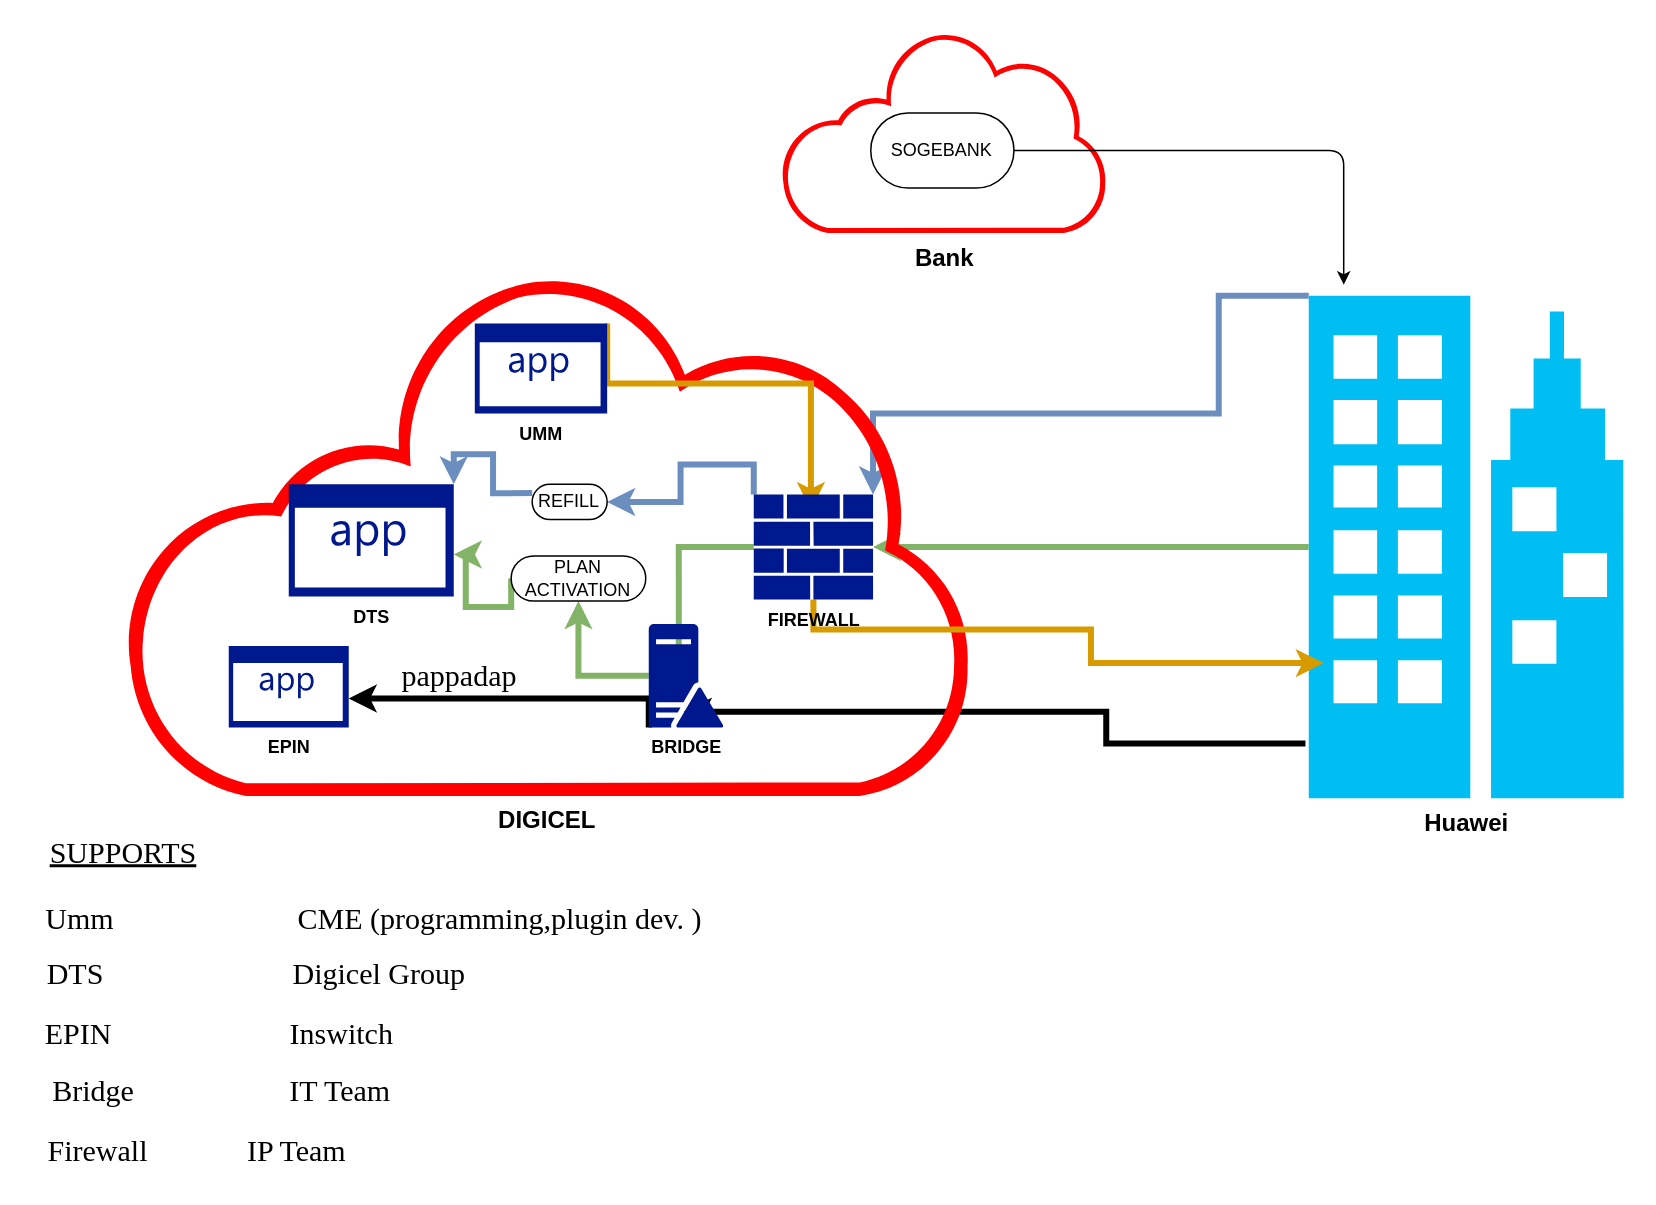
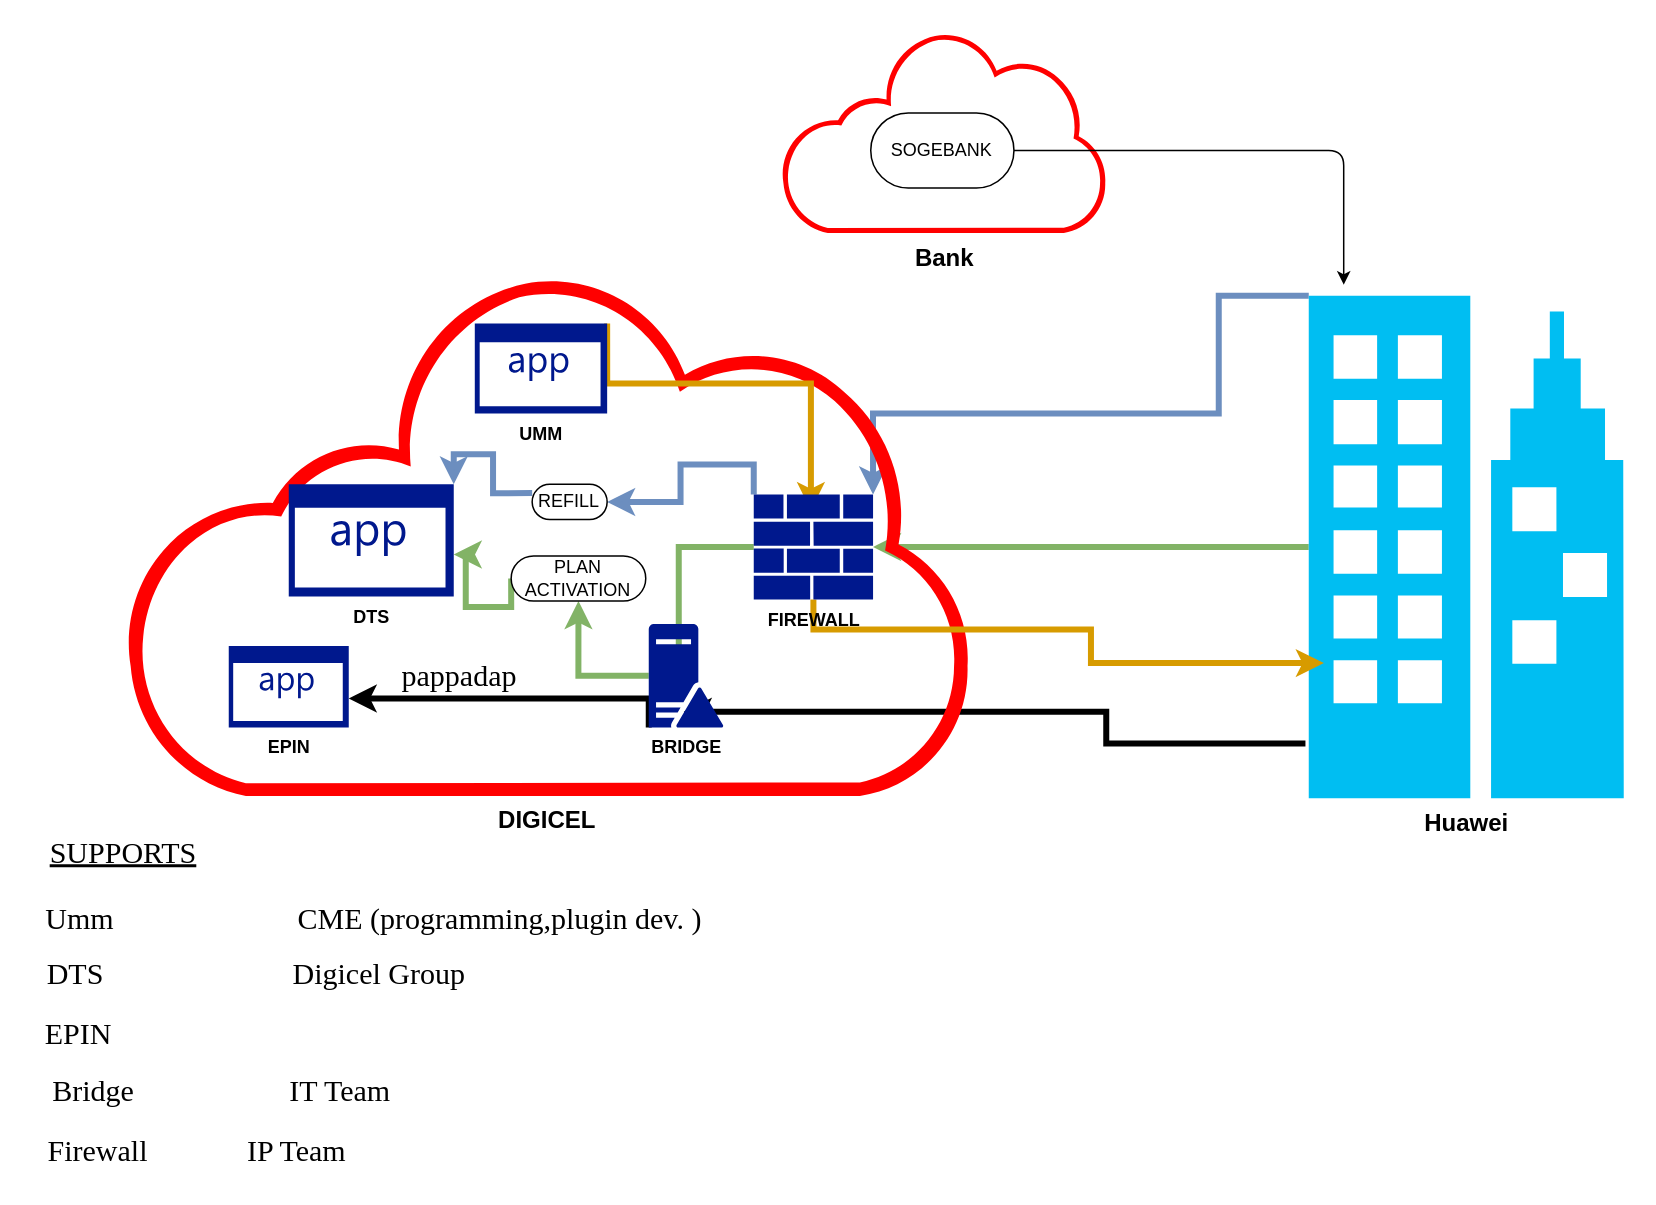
(342, 1033) -> none
